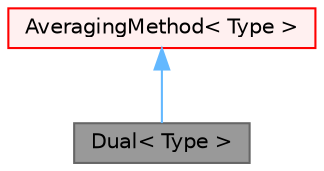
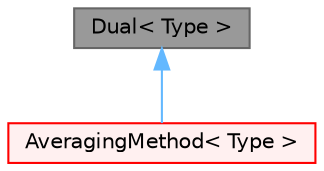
(162, 96) -> (162, 96)
